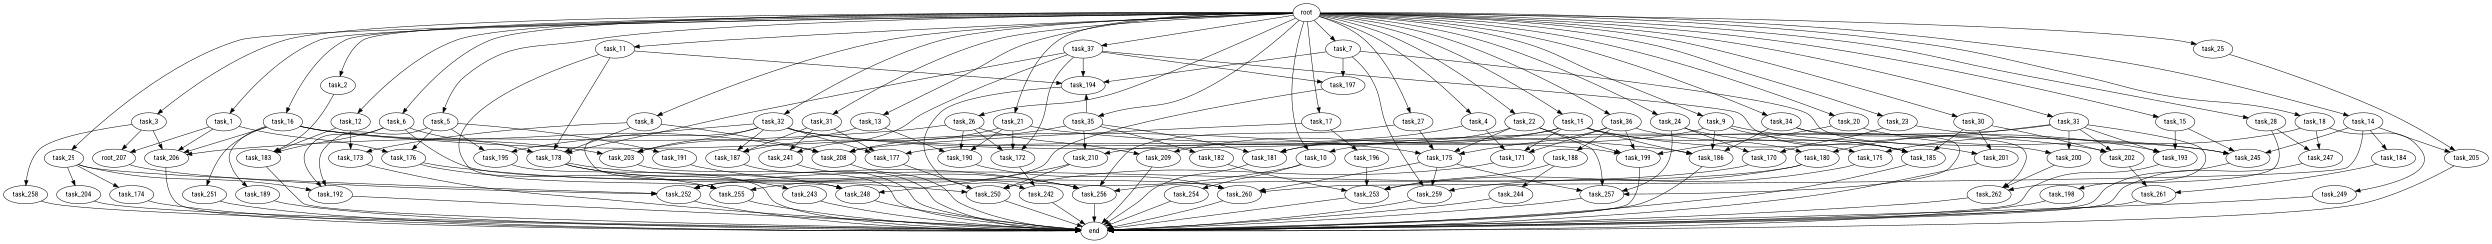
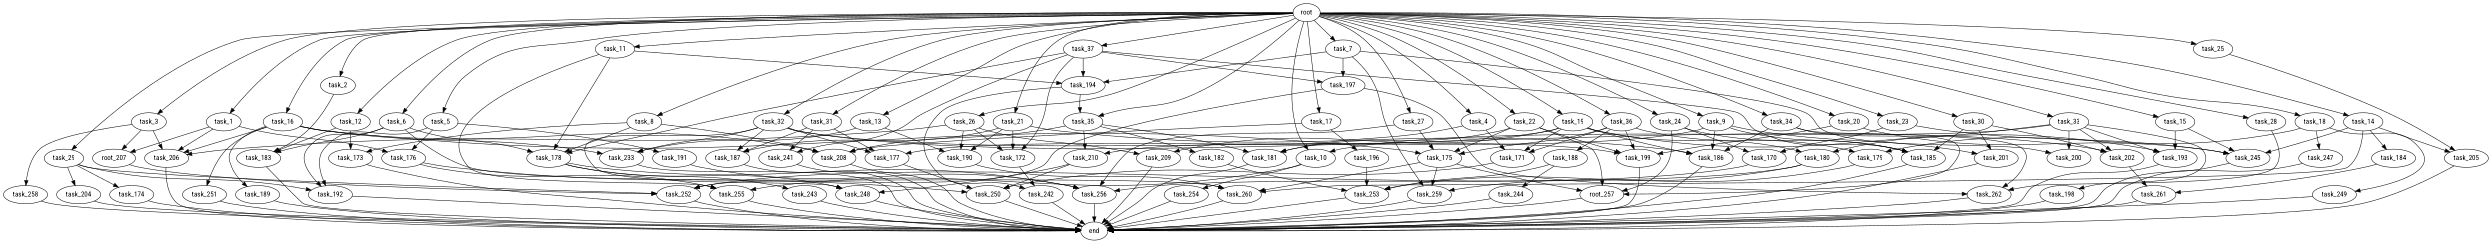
(1087, 106) -> (1080, 98)
(2291, 138) -> none
(496, 158) -> none
(622, 158) -> (622, 158)
(2031, 175) -> (1695, 188)
(1602, 195) -> (1602, 195)
